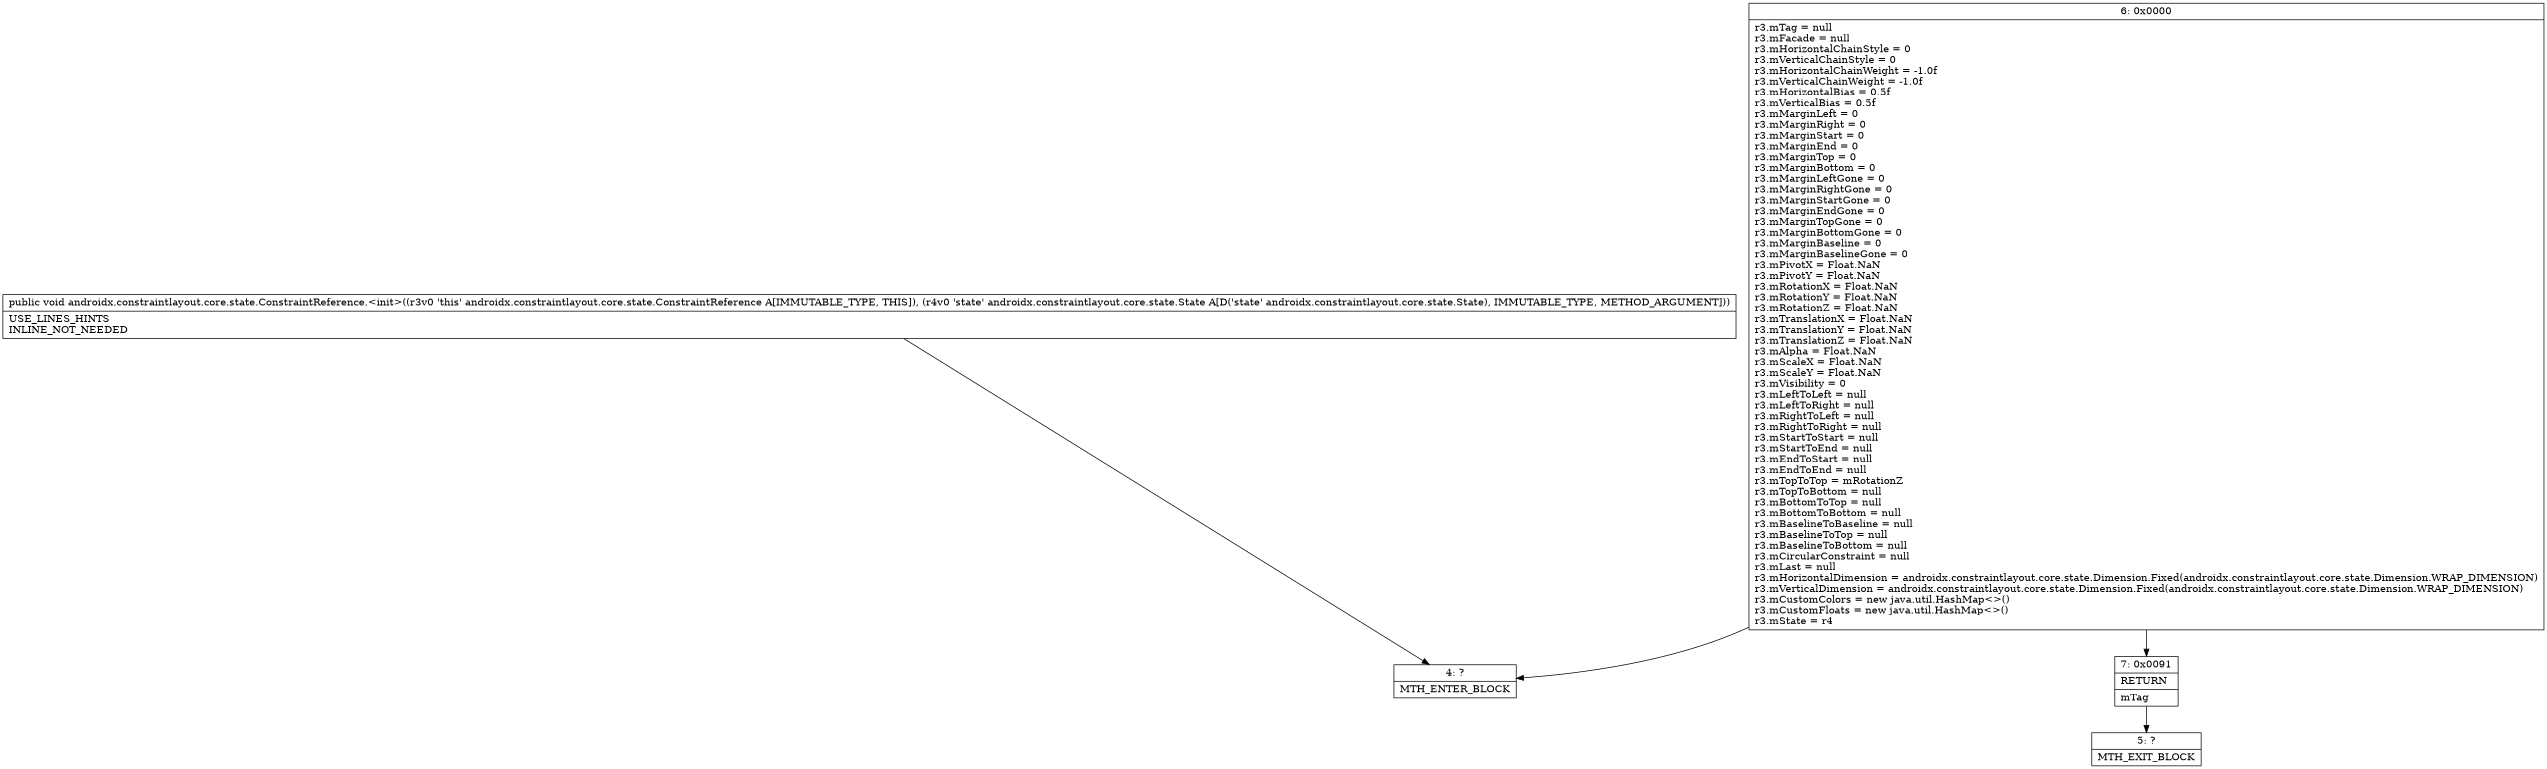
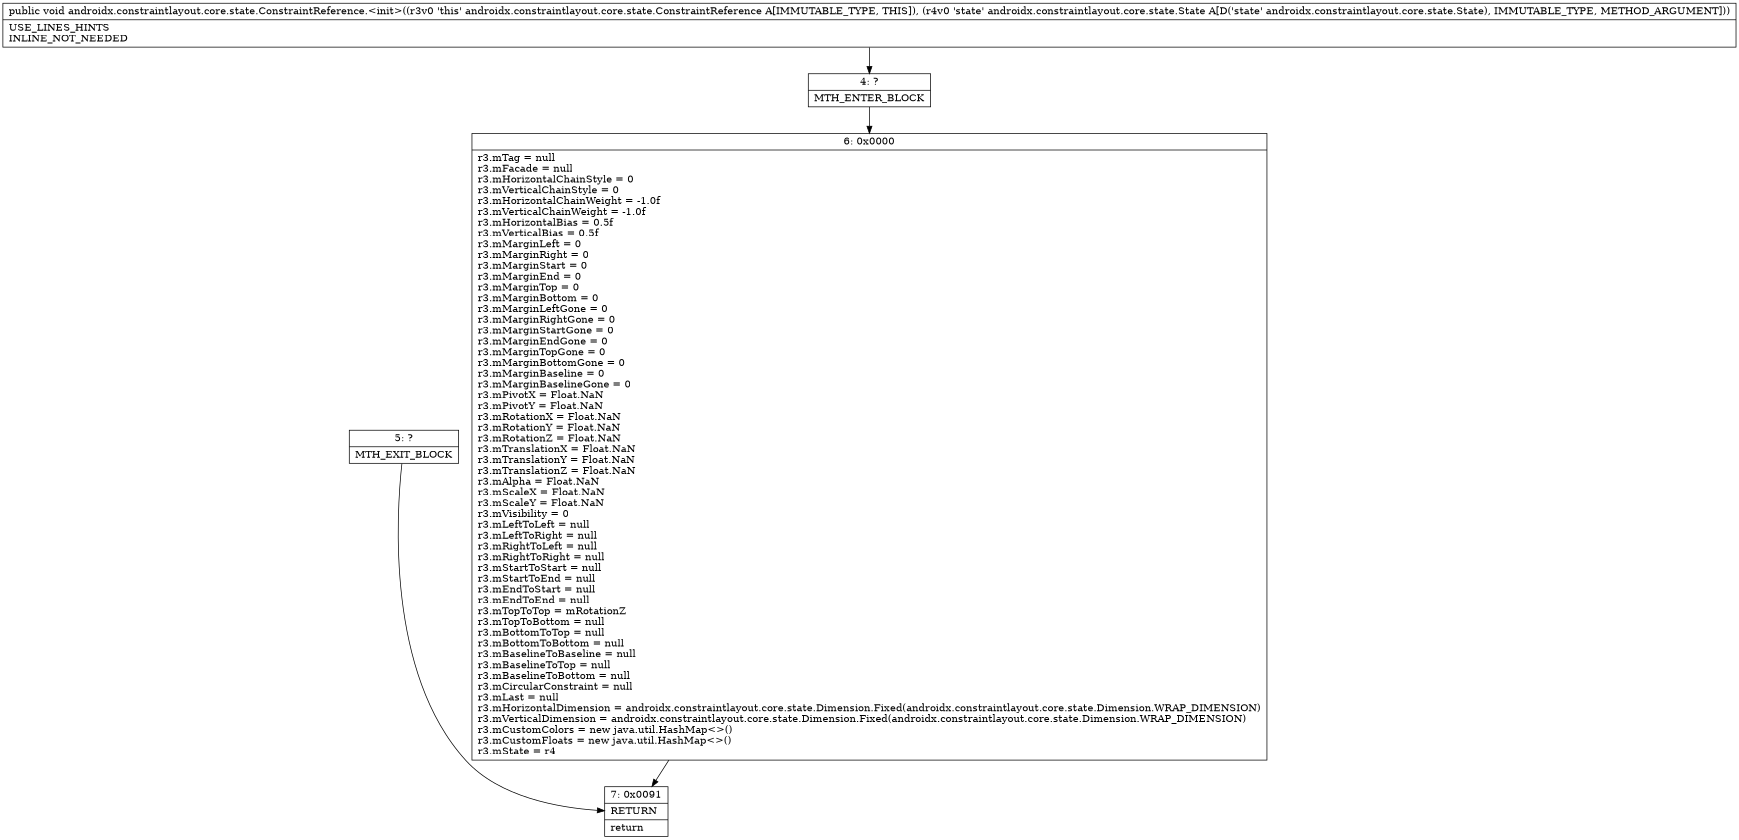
(1638, 662) -> (869, 117)
(2135, 698) -> (627, 828)
(2146, 716) -> (423, 688)
